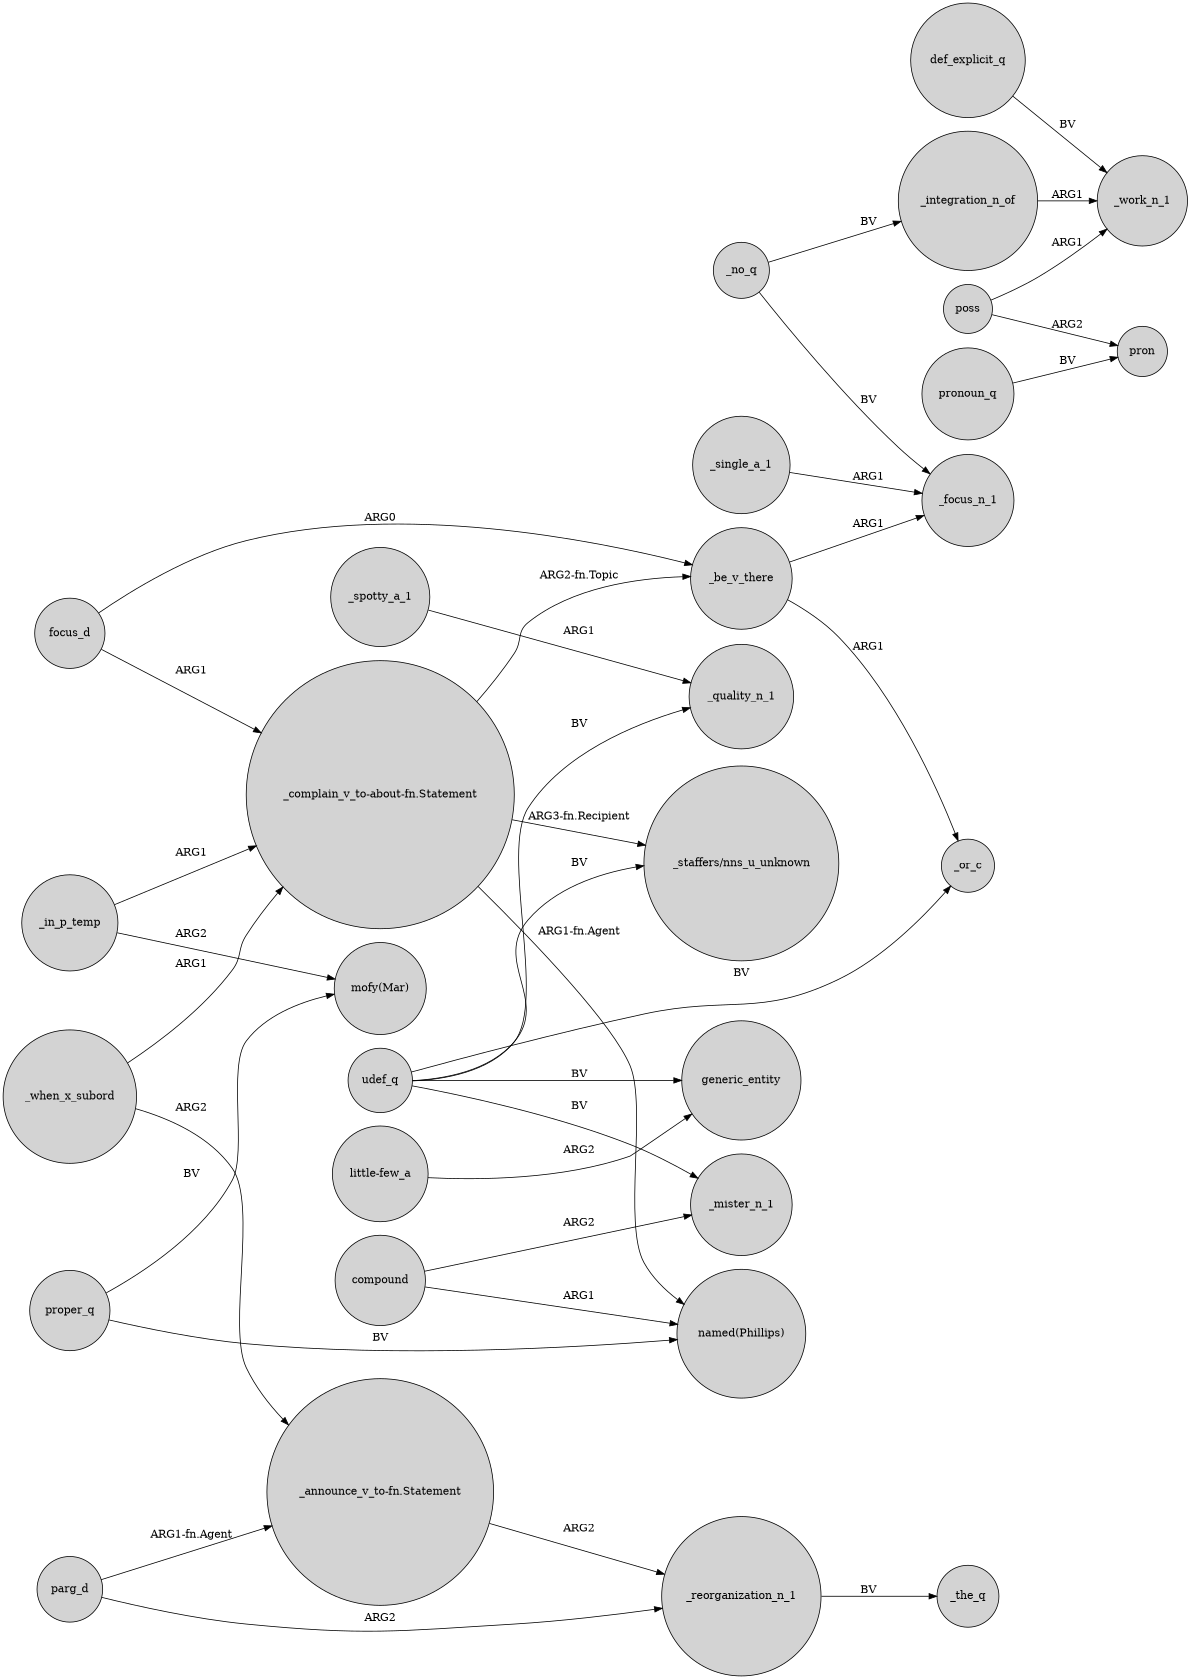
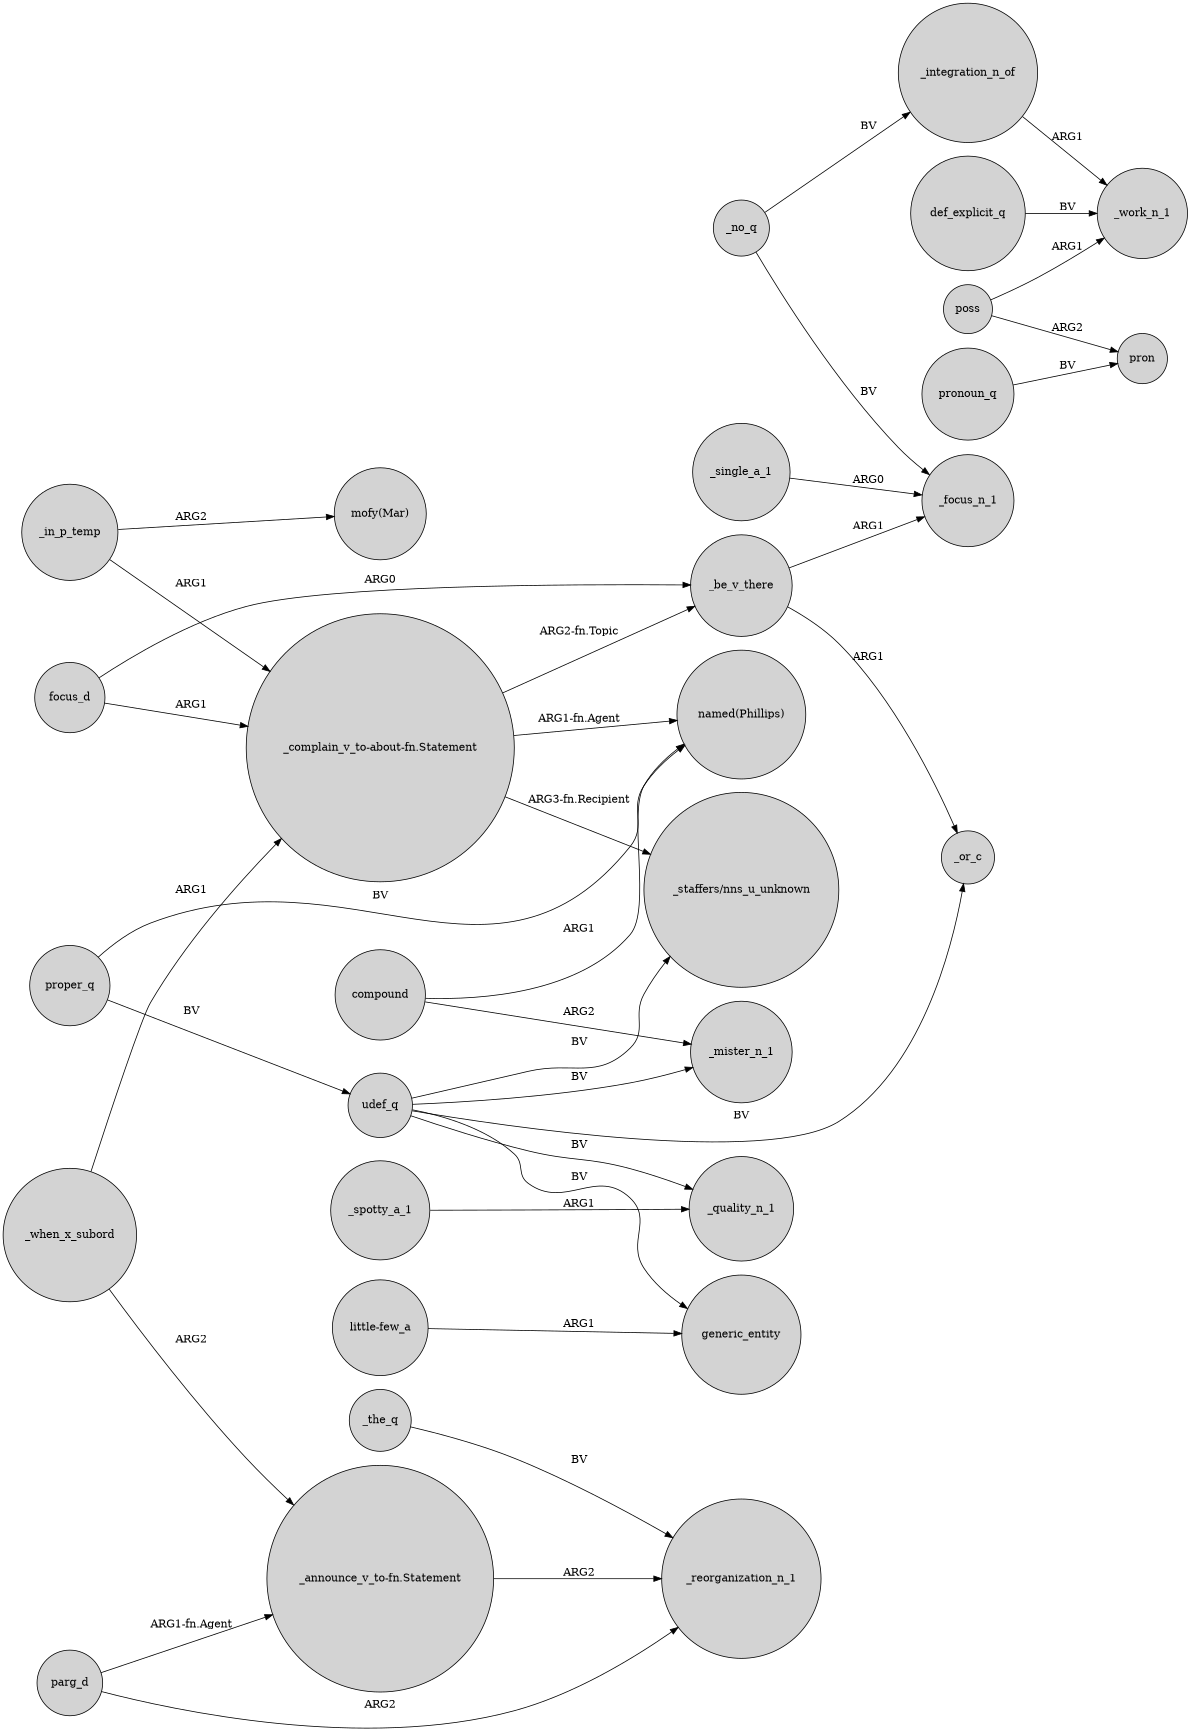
(868, 477) -> (868, 480)
(238, 1149) -> (225, 1046)
(579, 1150) -> (579, 1324)
(875, 1596) -> (542, 1470)
